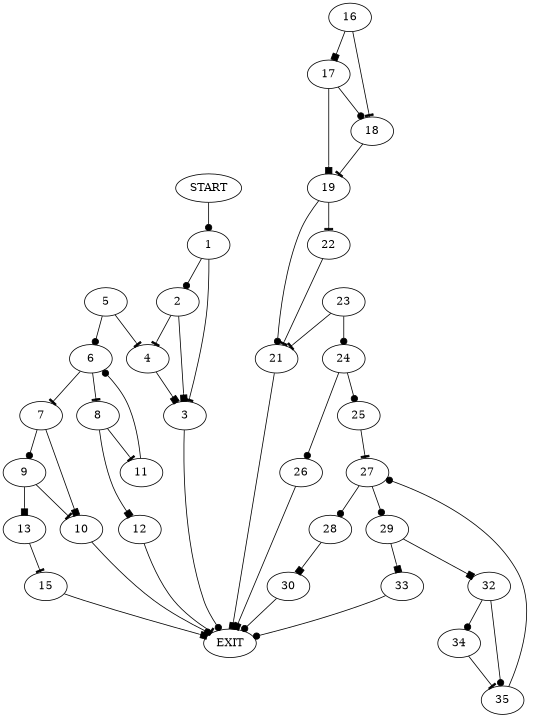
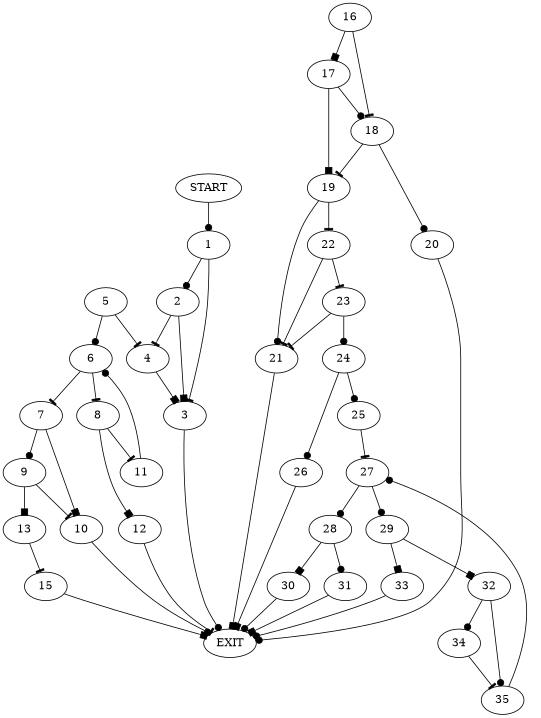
none -> (432, 245)
none -> (336, 271)
none -> (345, 586)
